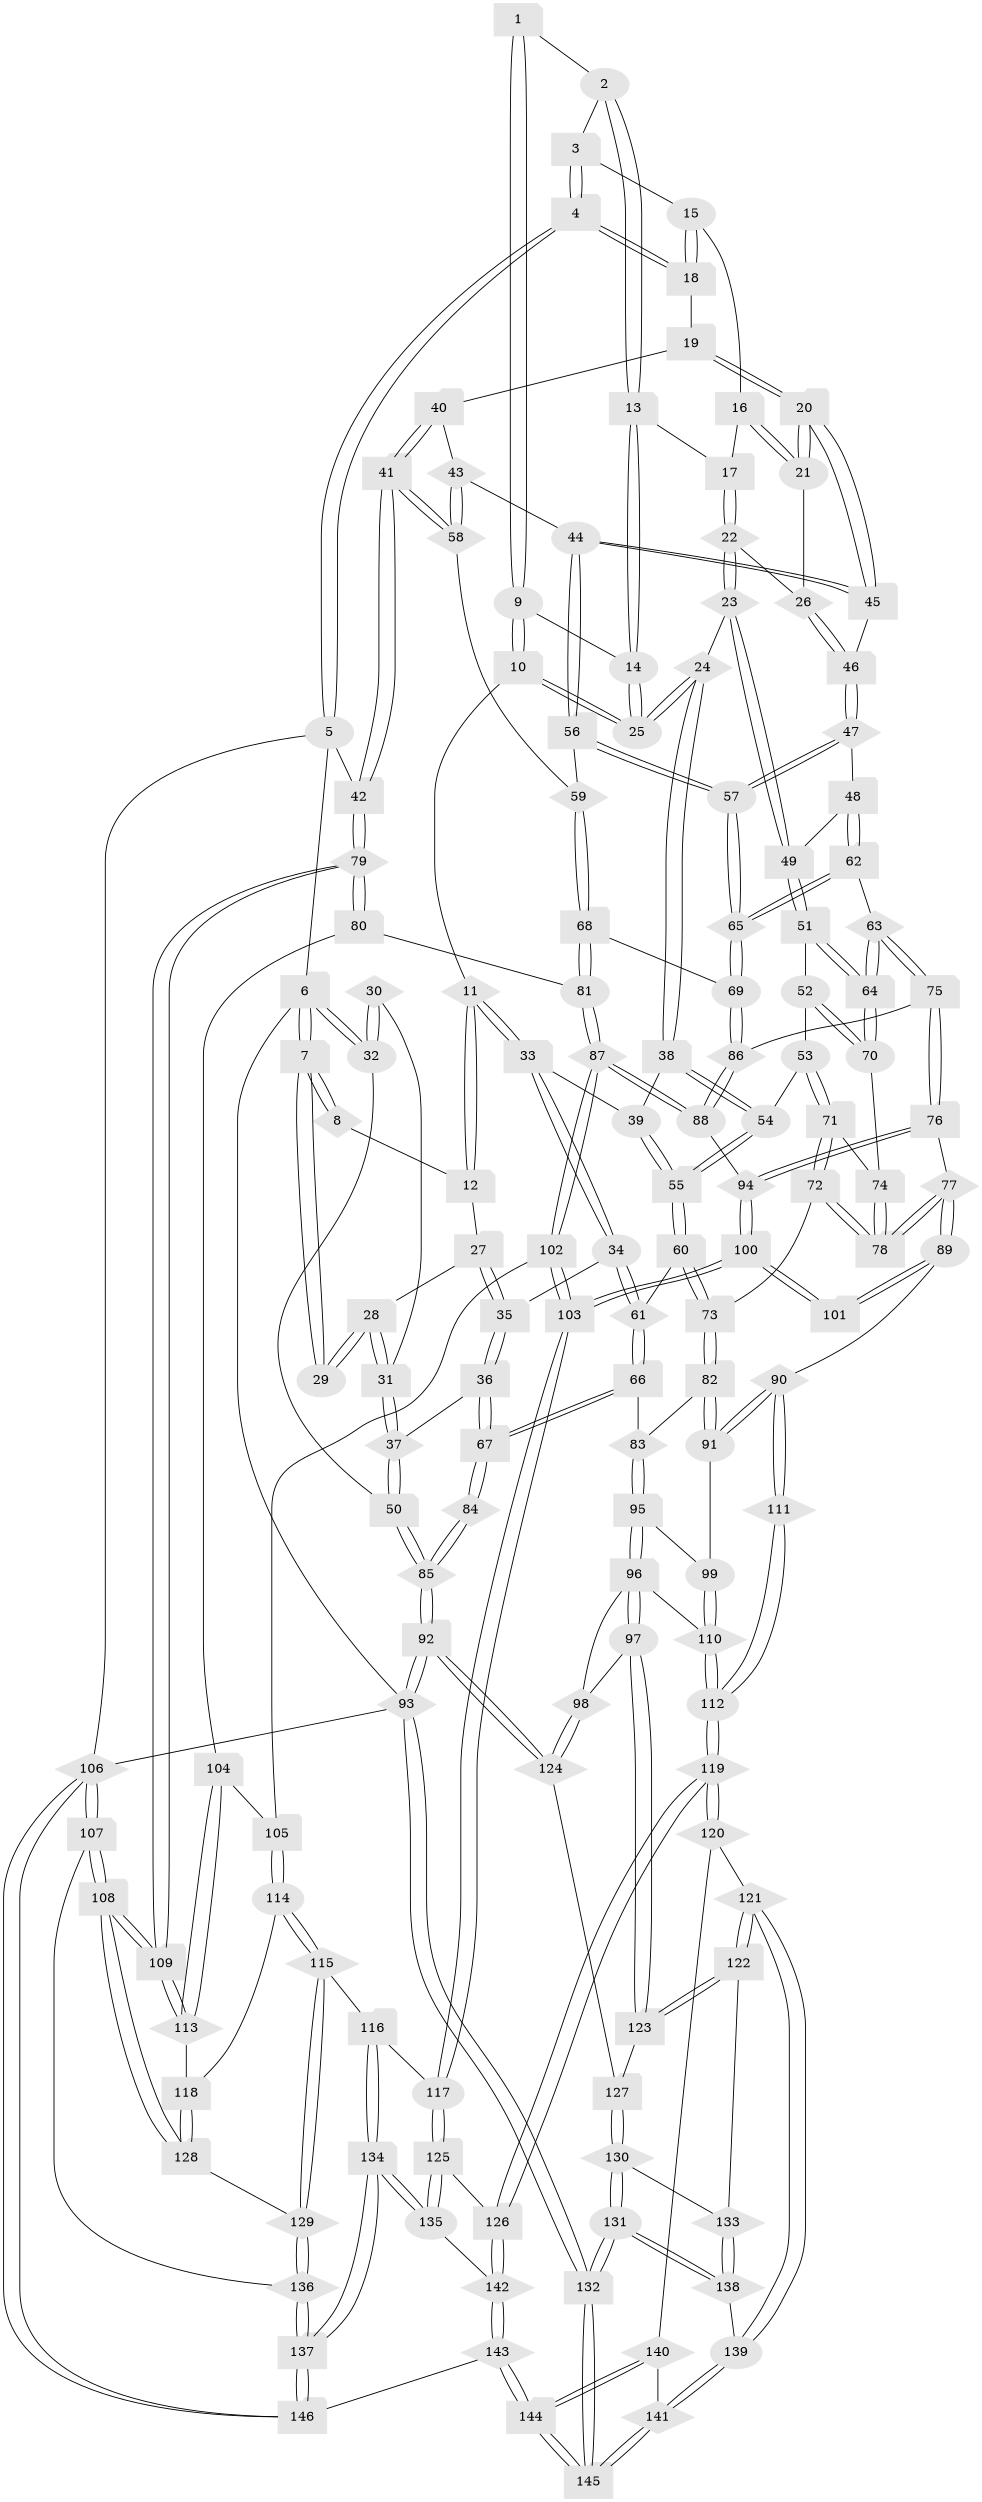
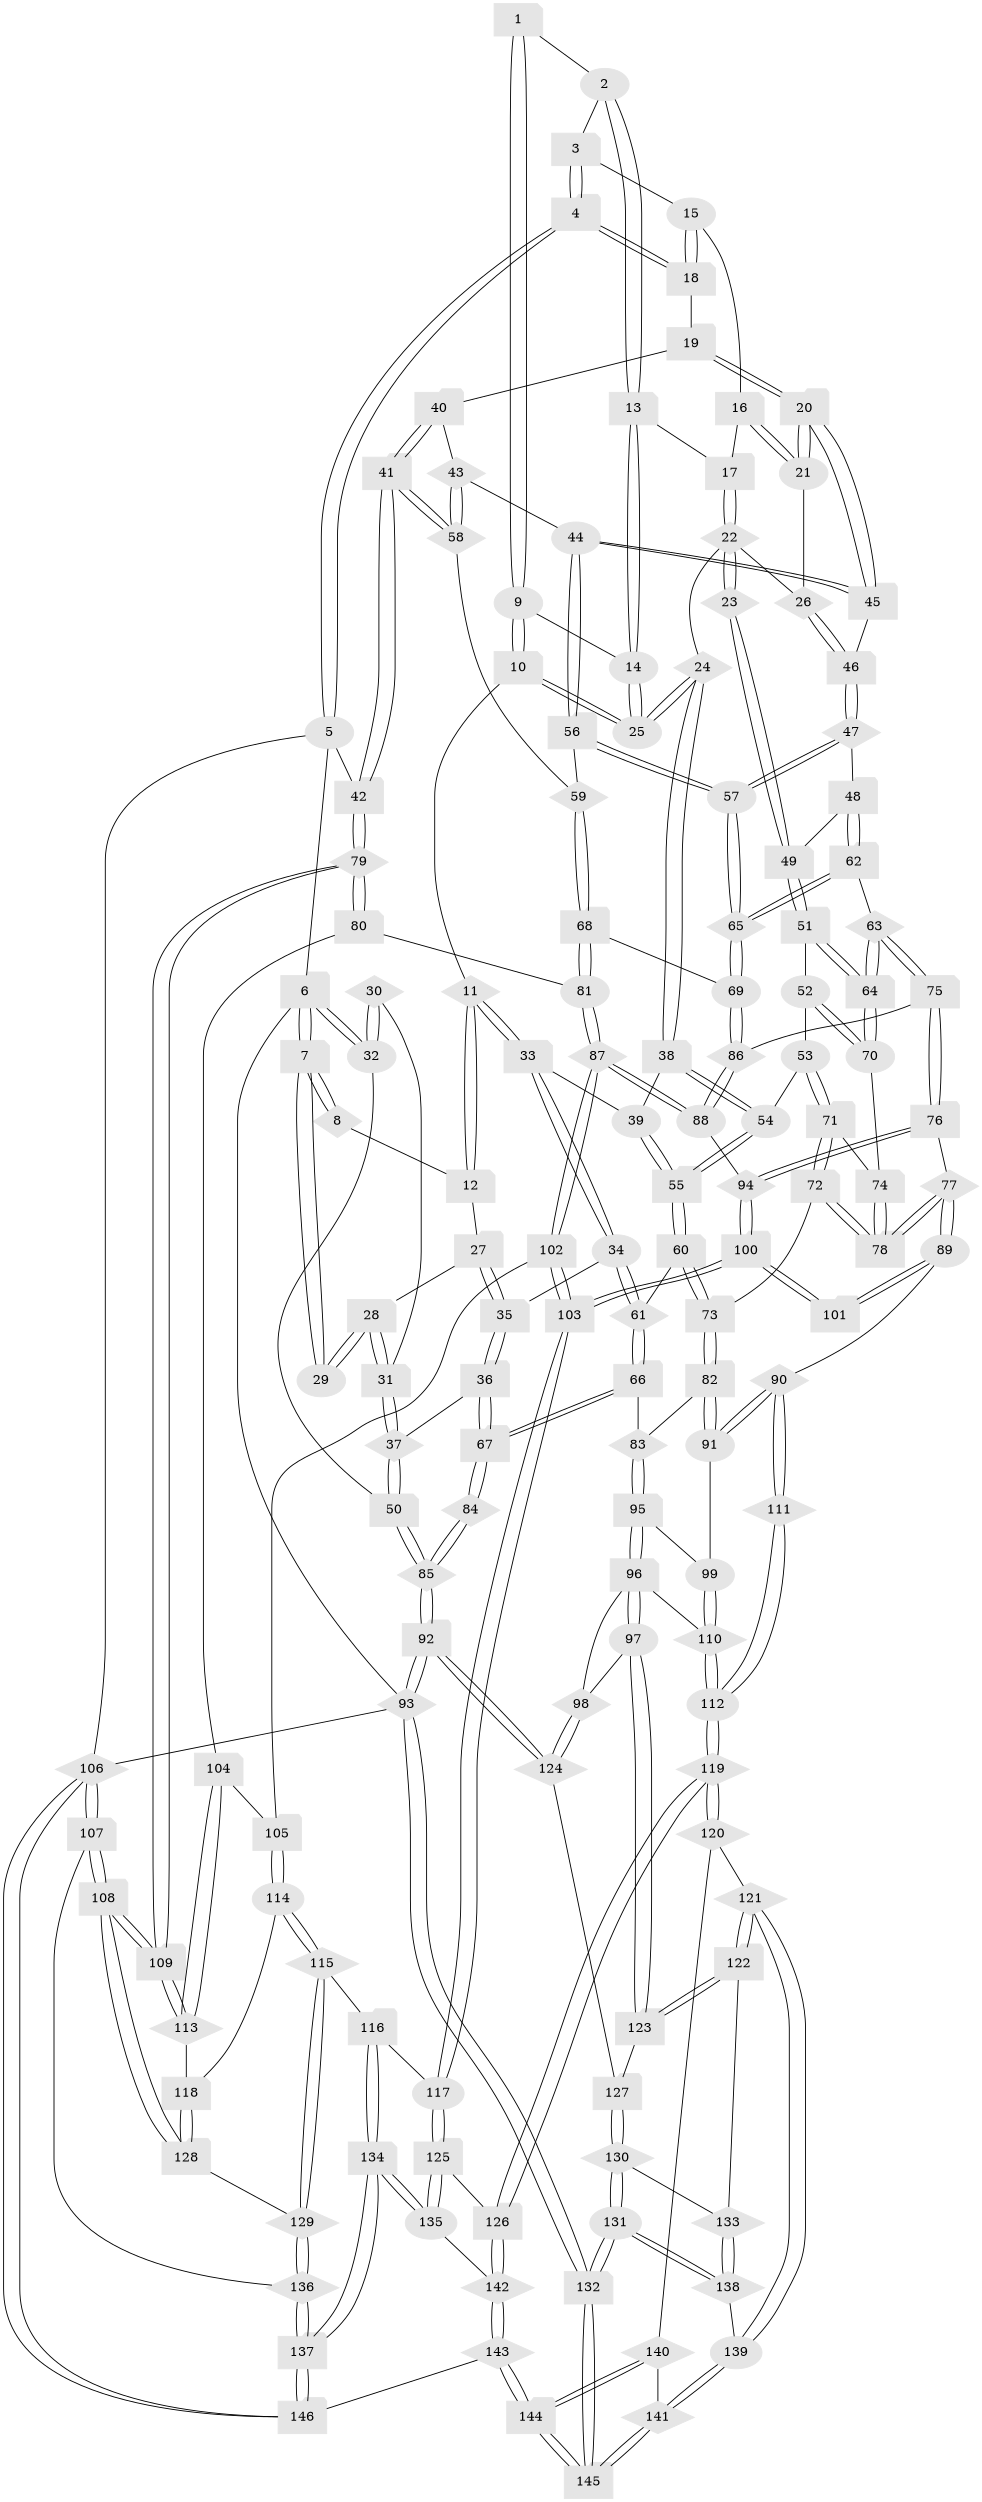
(716, 635) -> (691, 598)
